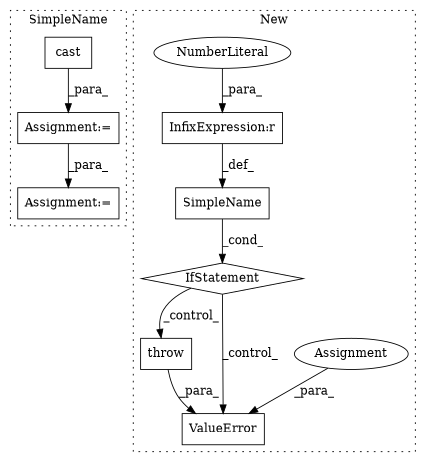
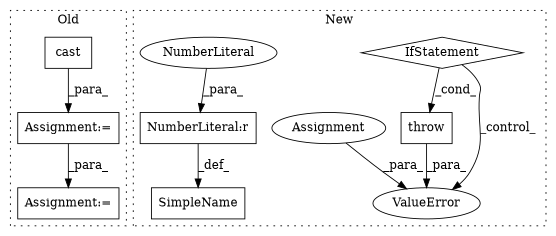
(68, 20) -> (68, 20)
(222, 128) -> (198, 128)
(222, 237) -> none
(191, 316) -> (456, 90)
(223, 429) -> (427, 203)
